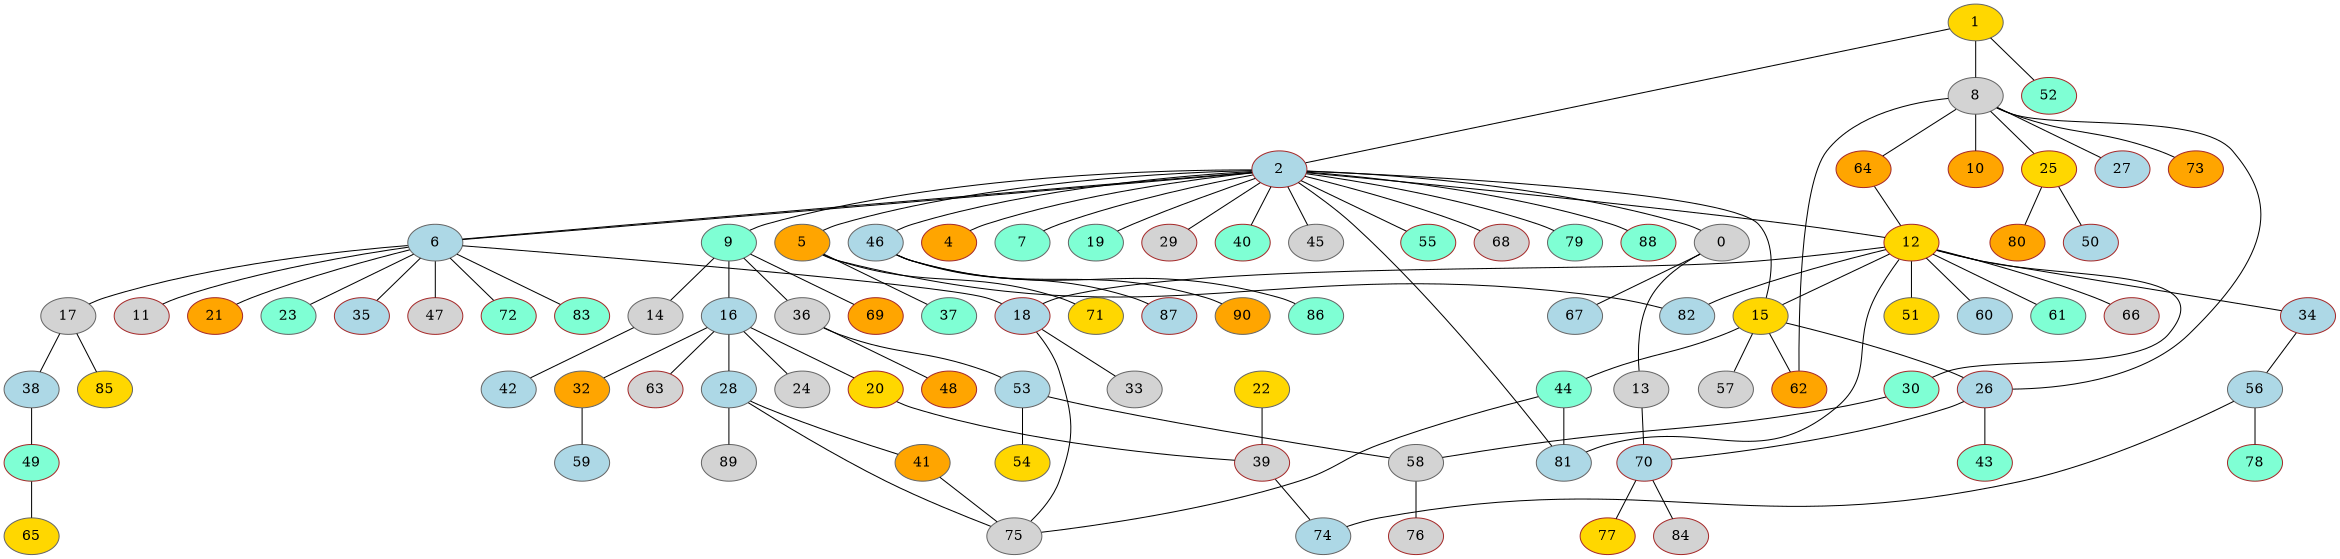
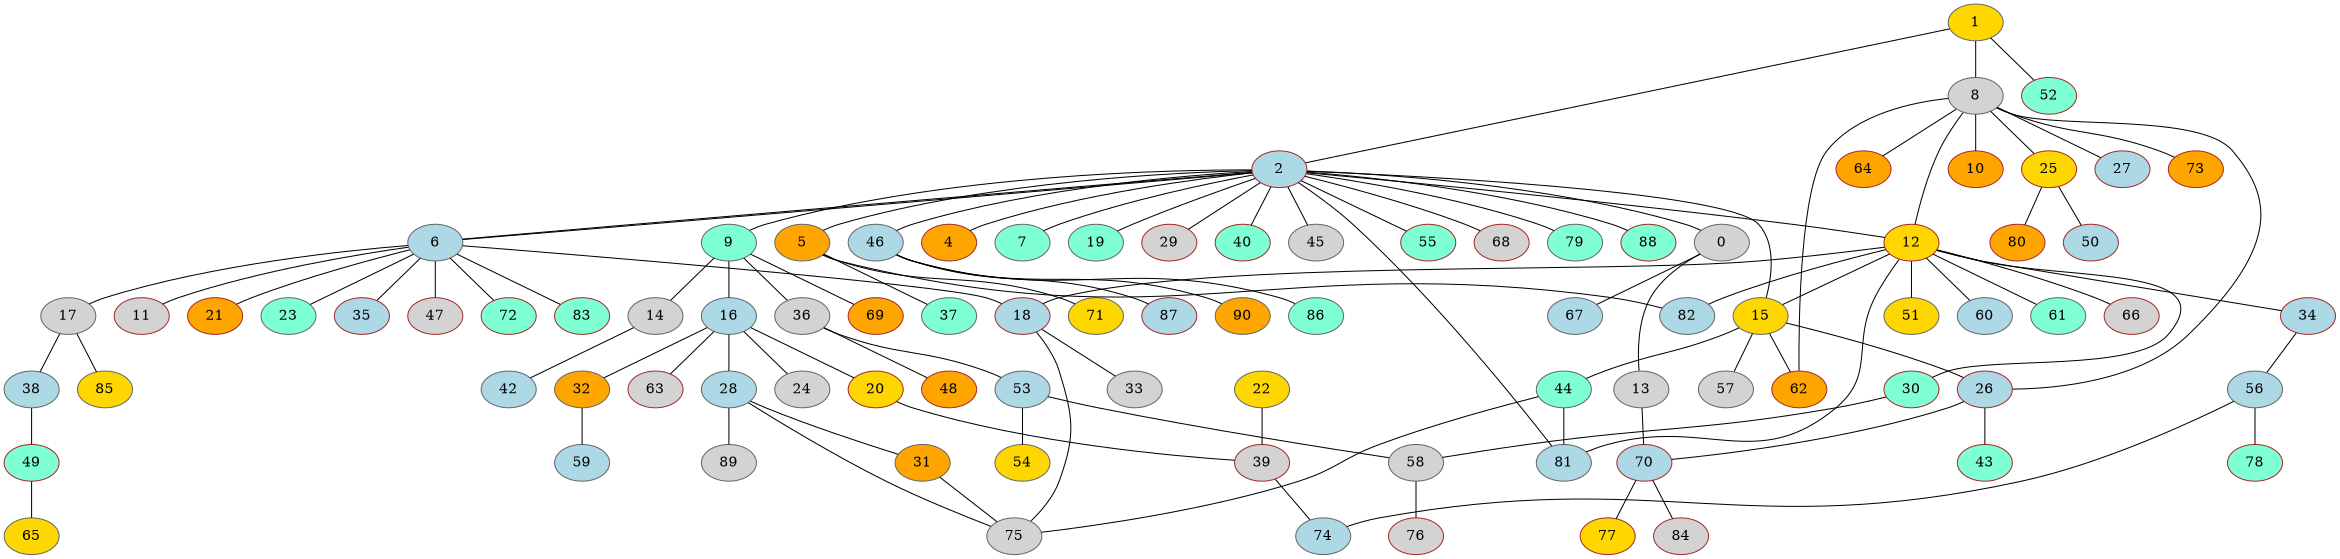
(1888, 206) -> (1933, 166)
(923, 463) -> (923, 463)
